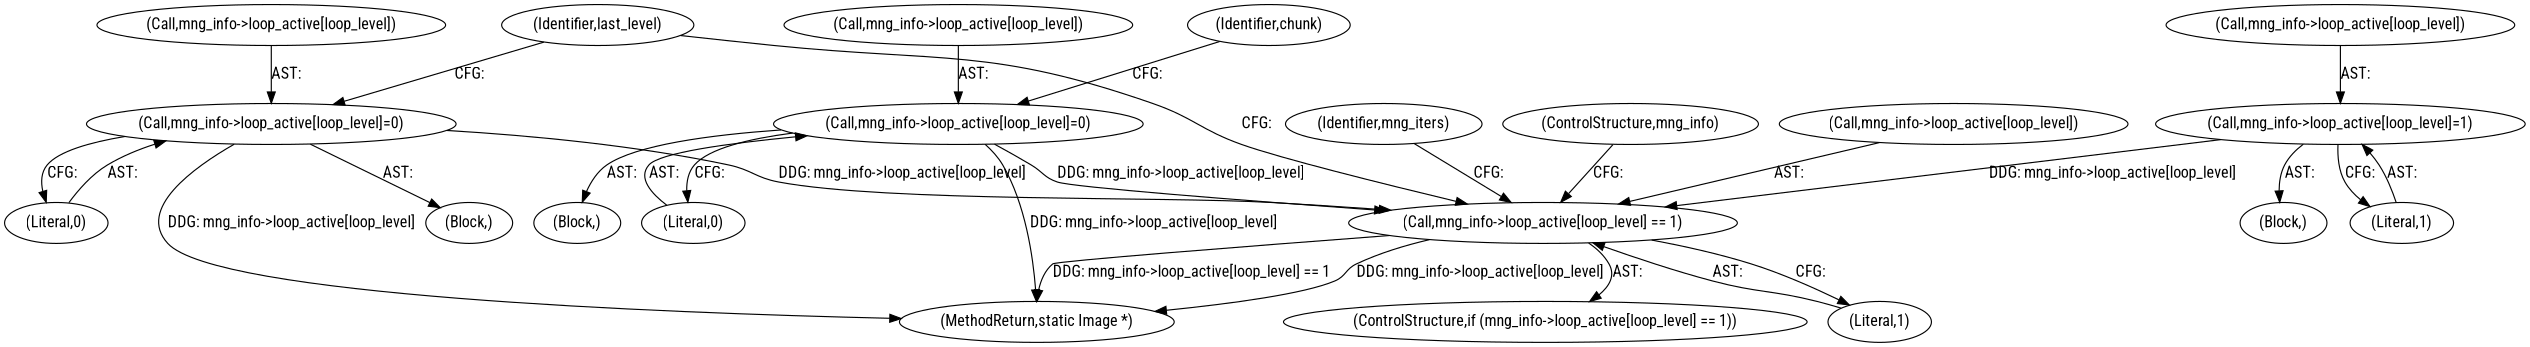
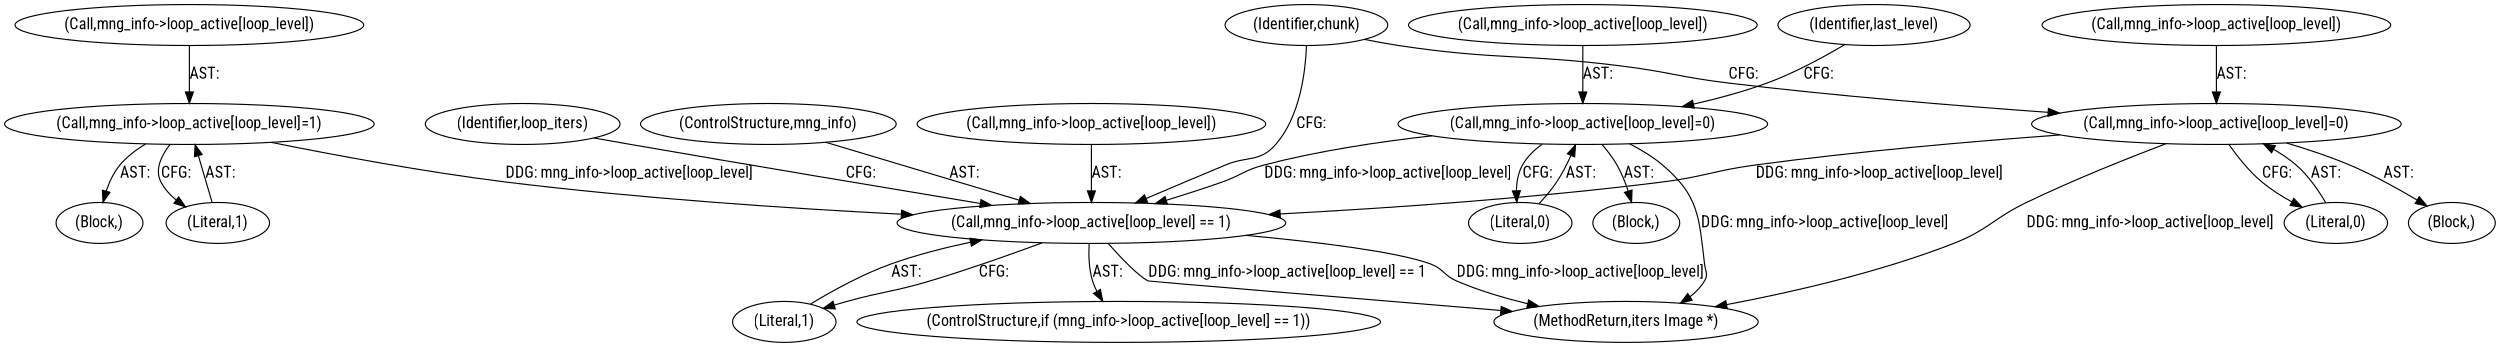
(1058, 75) -> (1261, 155)
(1384, 124) -> (523, 124)
(1610, 173) -> (966, 173)
(1037, 322) -> (1626, 322)
